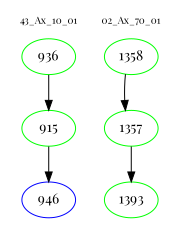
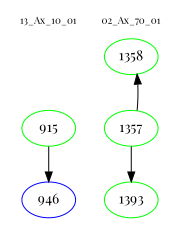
(49, 21) -> (49, 21)
(49, 57) -> none
(125, 87) -> (138, 97)
